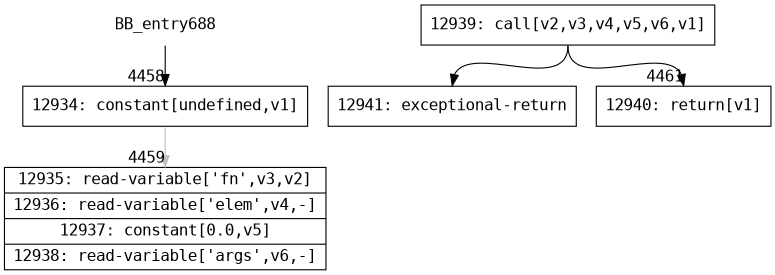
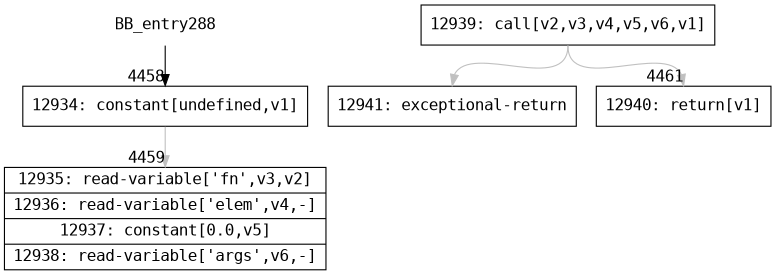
(165, 25) -> (165, 25)
(516, 66) -> (516, 66)
(620, 66) -> (620, 66)
